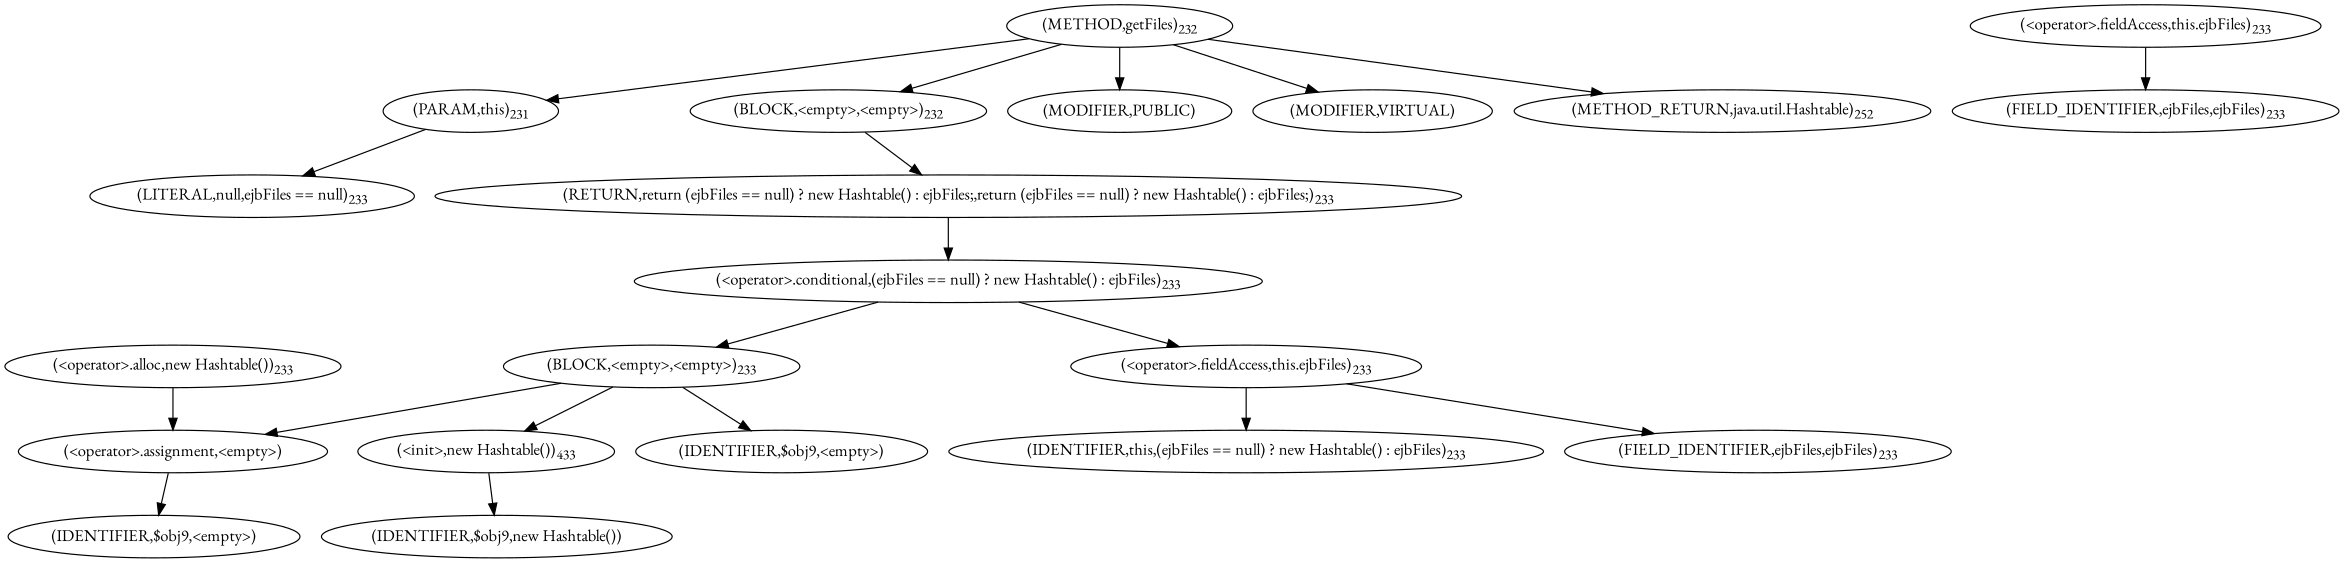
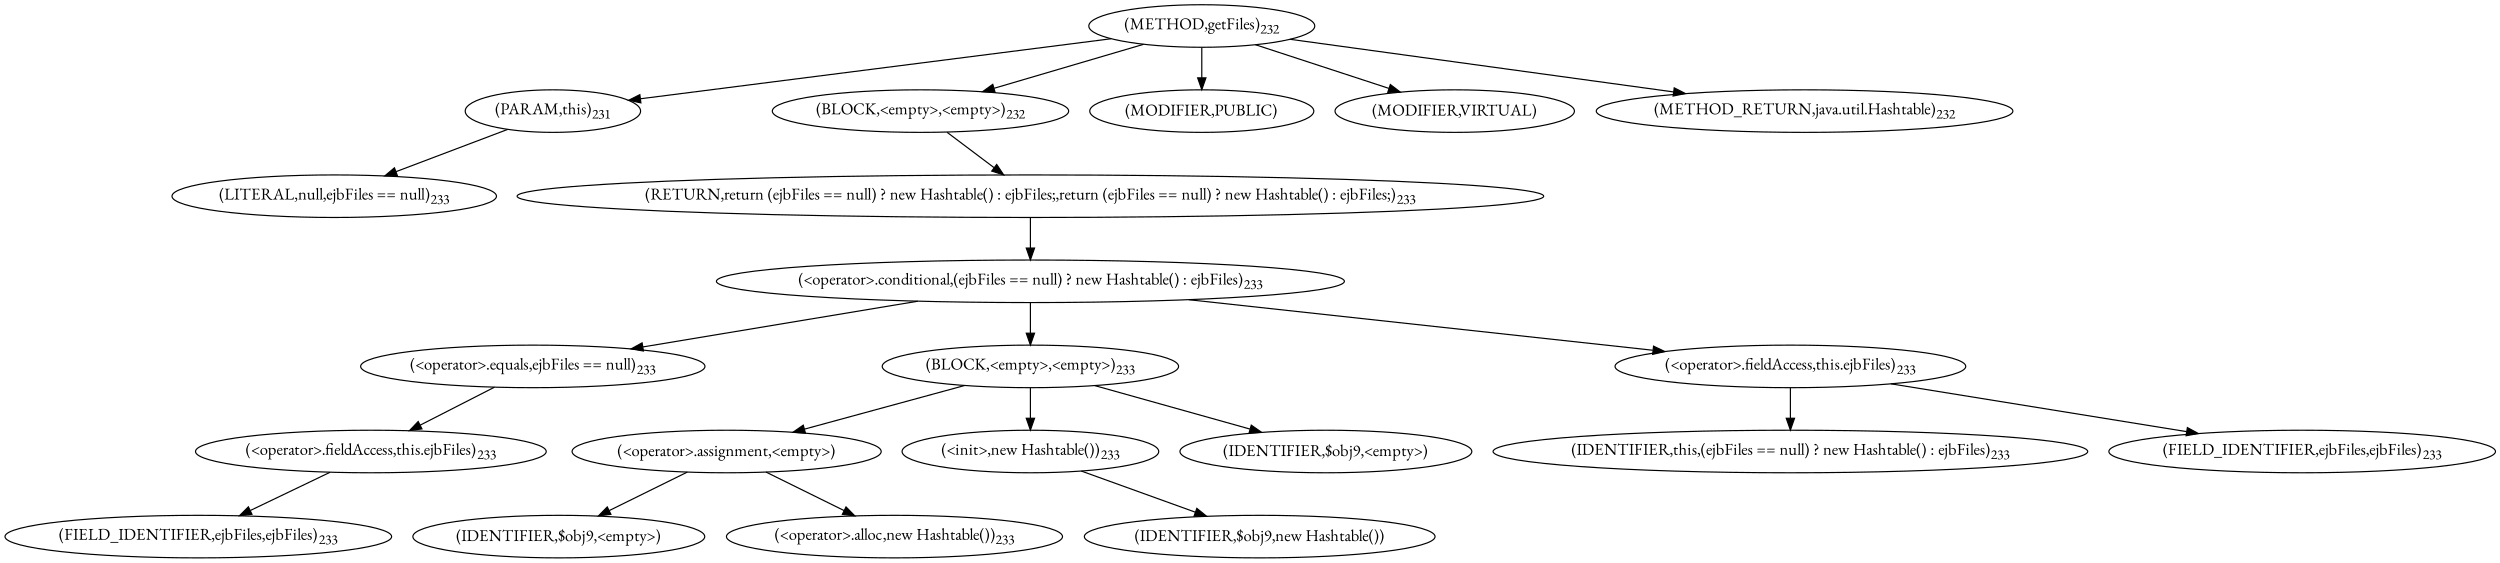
(1864, 109) -> (1946, 109)
none -> (533, 366)
(173, 403) -> (805, 491)
(566, 450) -> (1110, 450)
